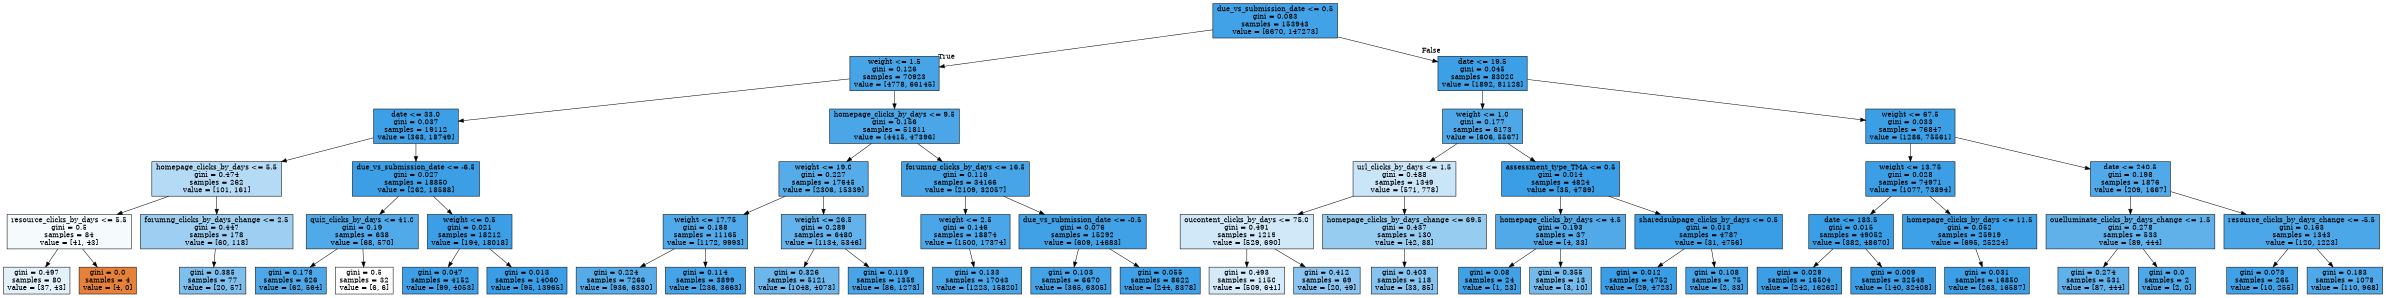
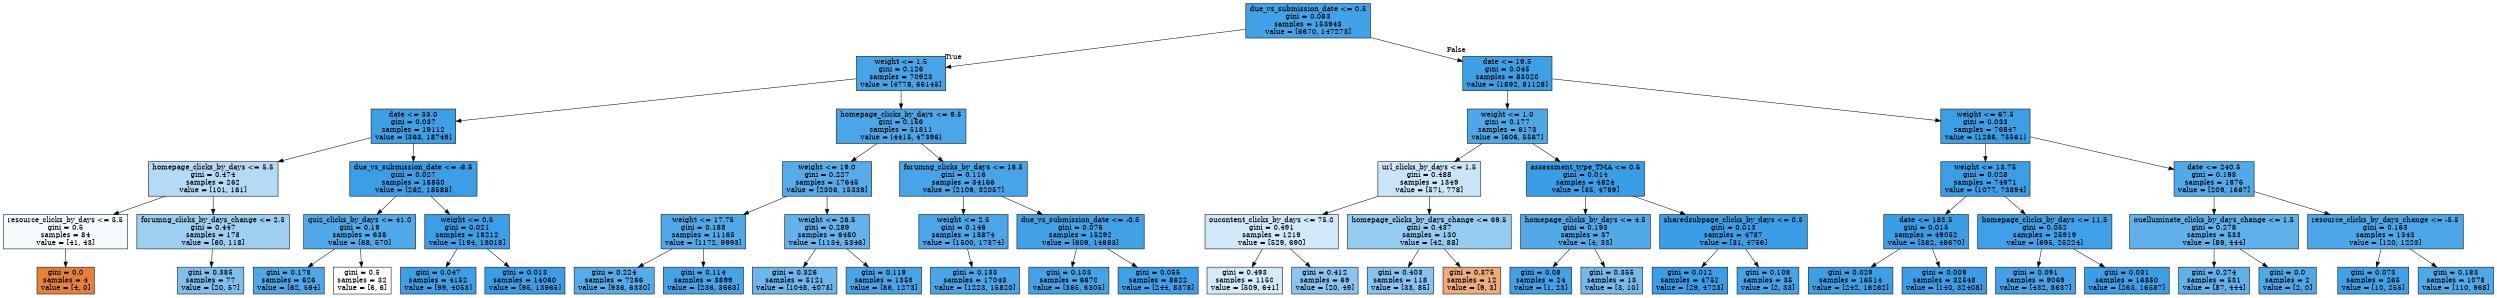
(37, 281) -> none
none -> (1472, 281)
(1717, 281) -> (1768, 281)
(1799, 281) -> (1851, 281)
none -> (2036, 281)
